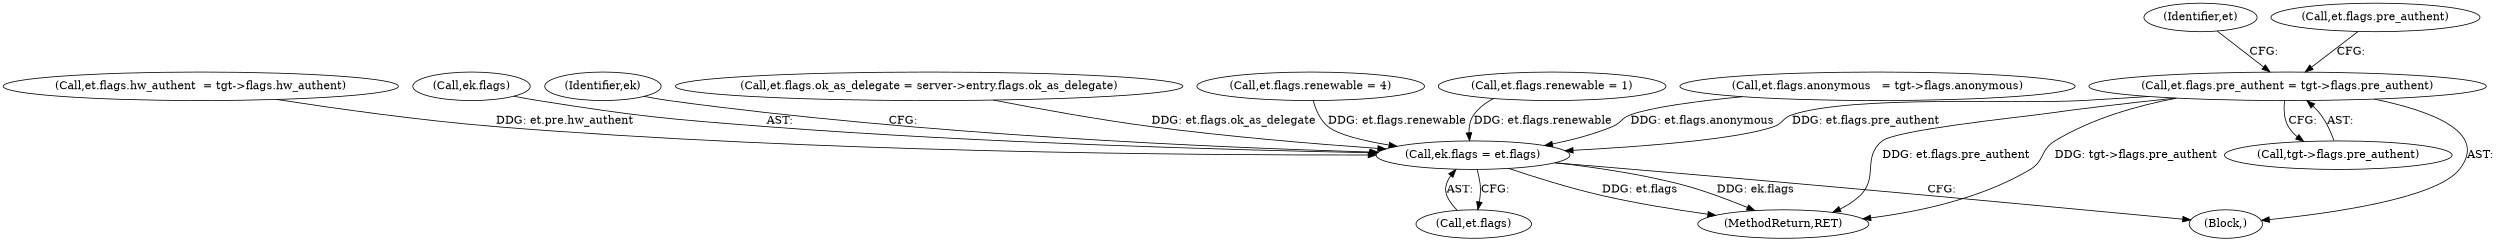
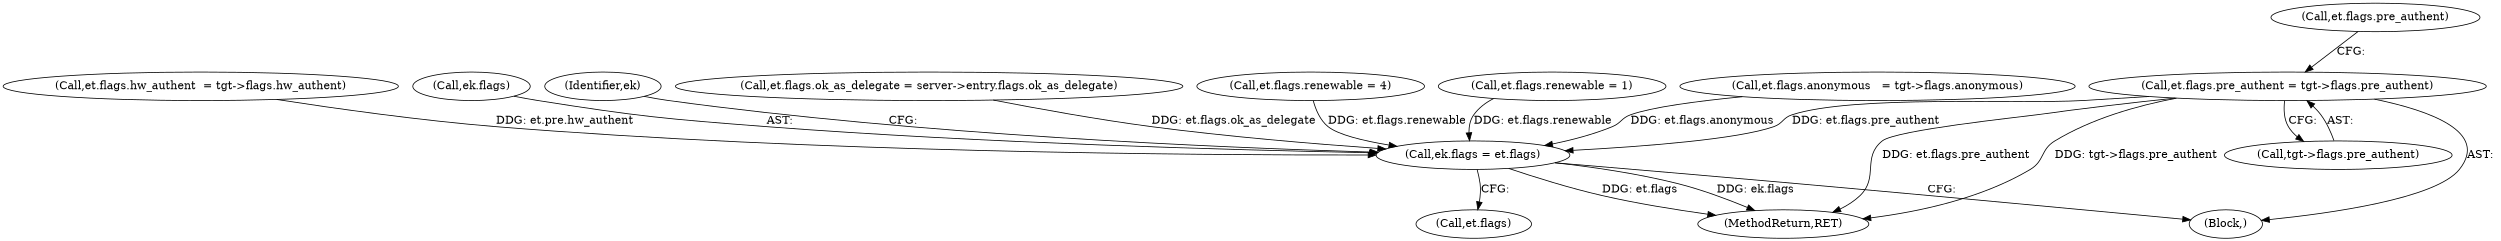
(2201, 17) -> none
(1446, 194) -> none
